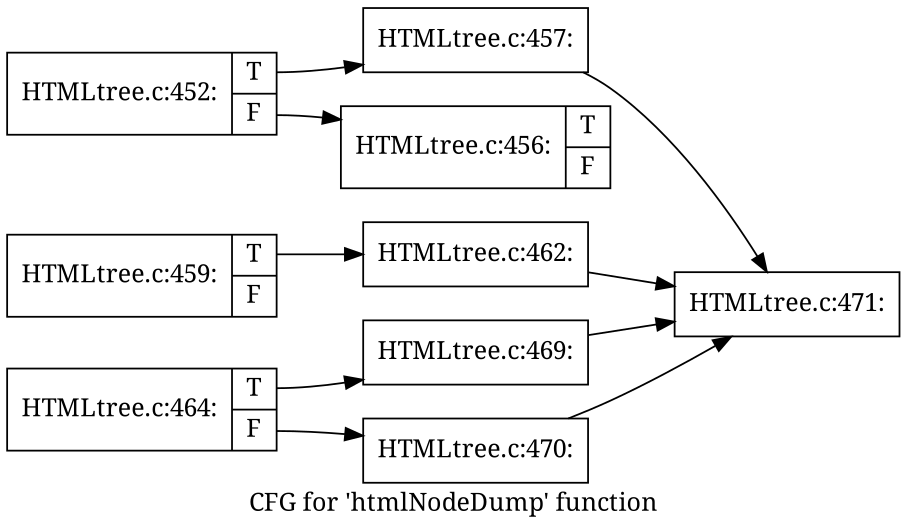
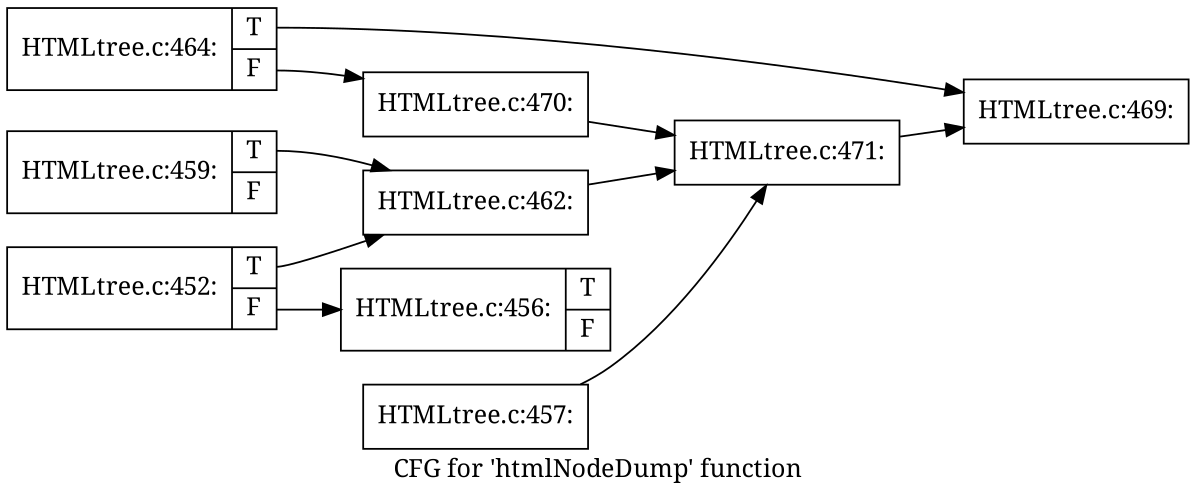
(311, 71) -> (322, 255)
(622, 330) -> (923, 133)
